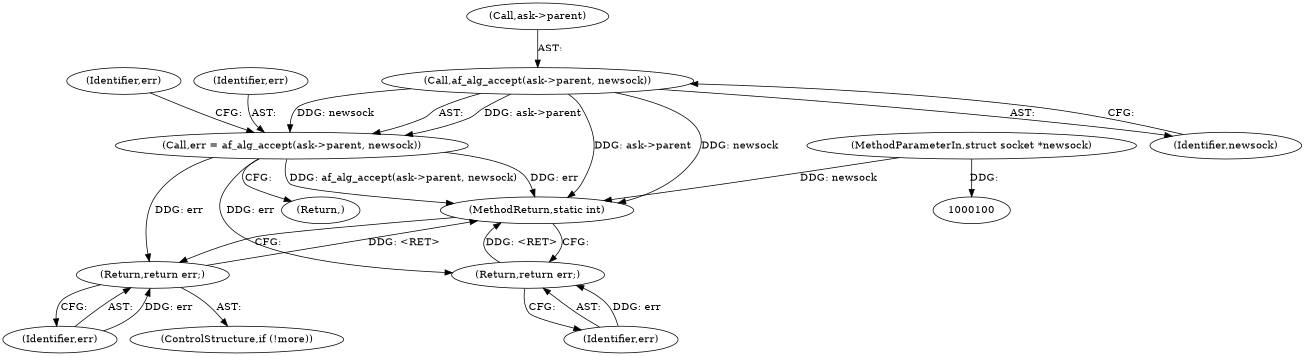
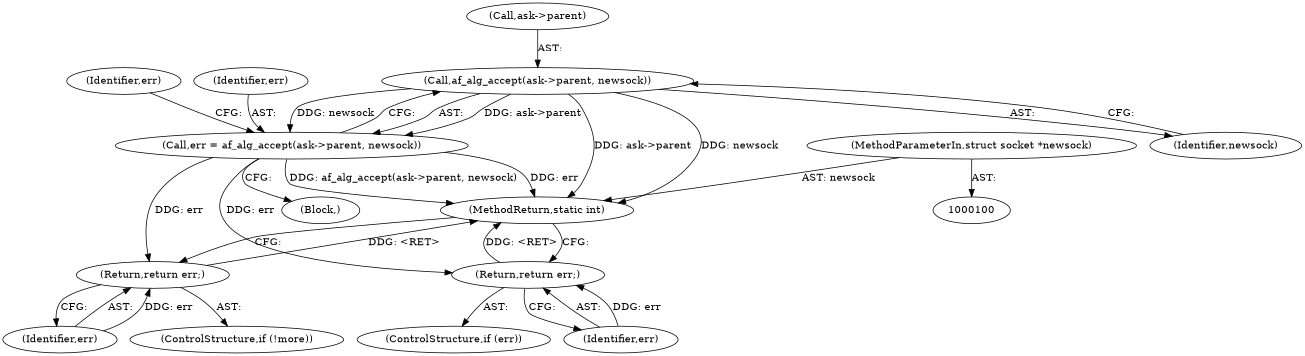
none -> (385, 110)
(839, 178) -> (839, 178)
(986, 178) -> (986, 178)
(321, 210) -> (321, 210)
none -> (454, 340)
